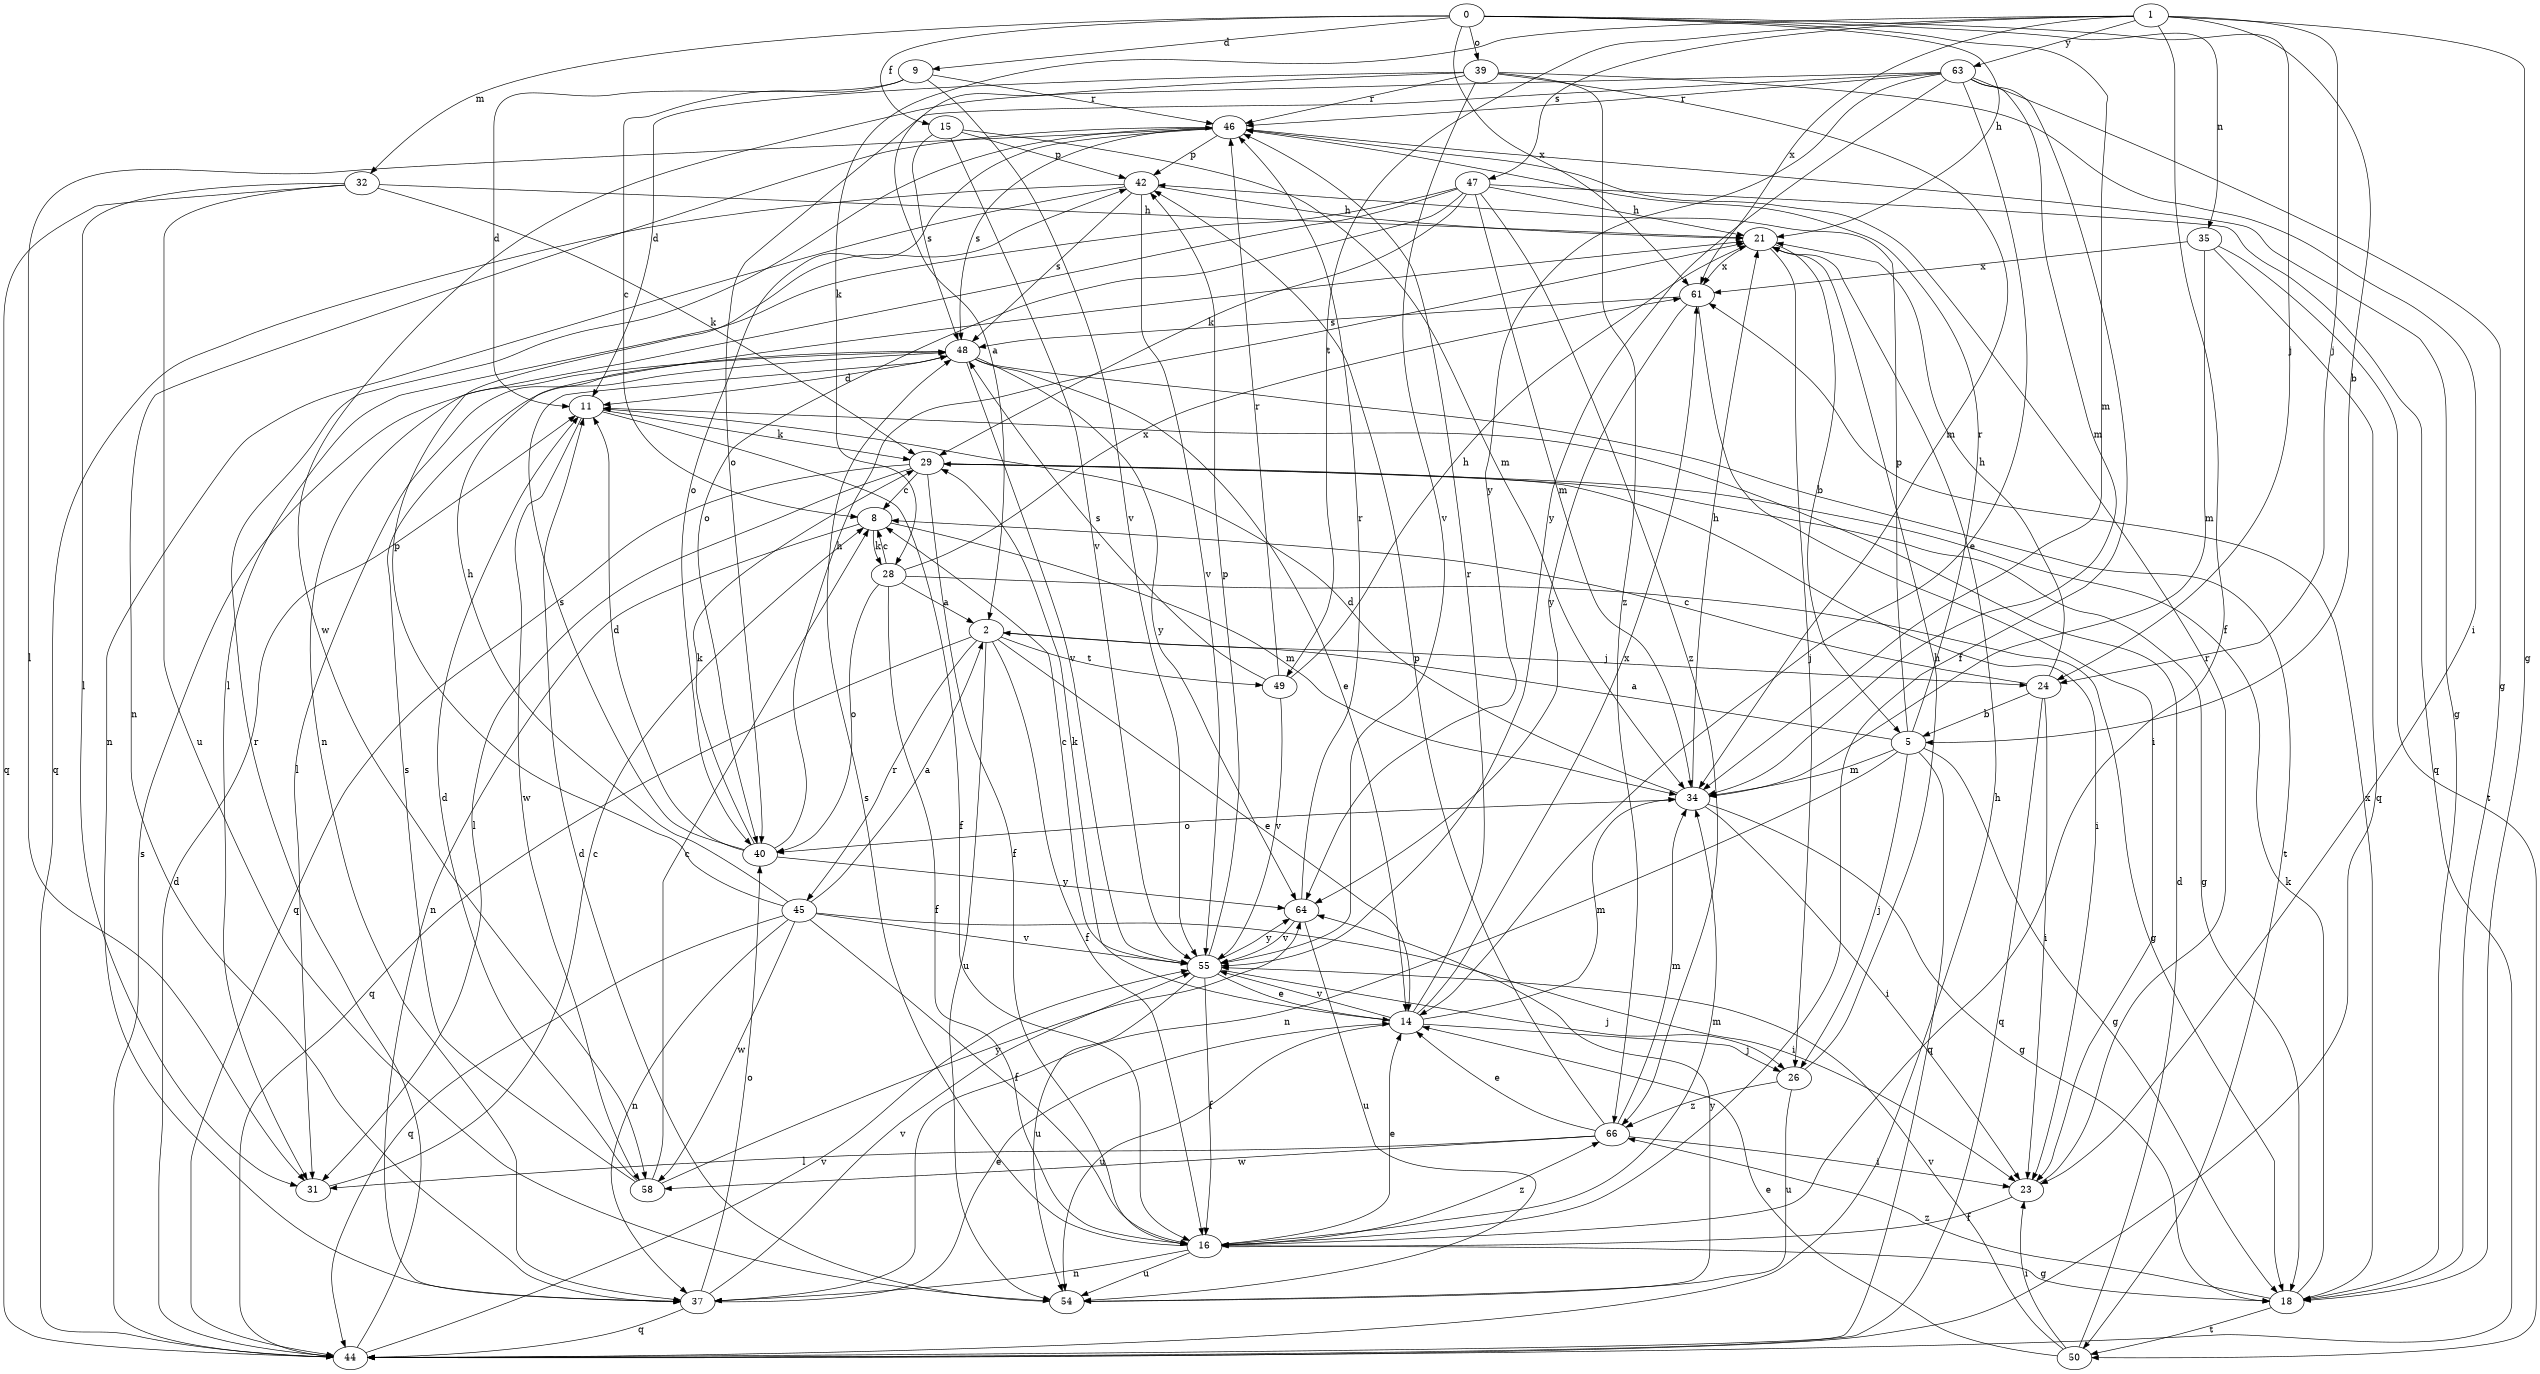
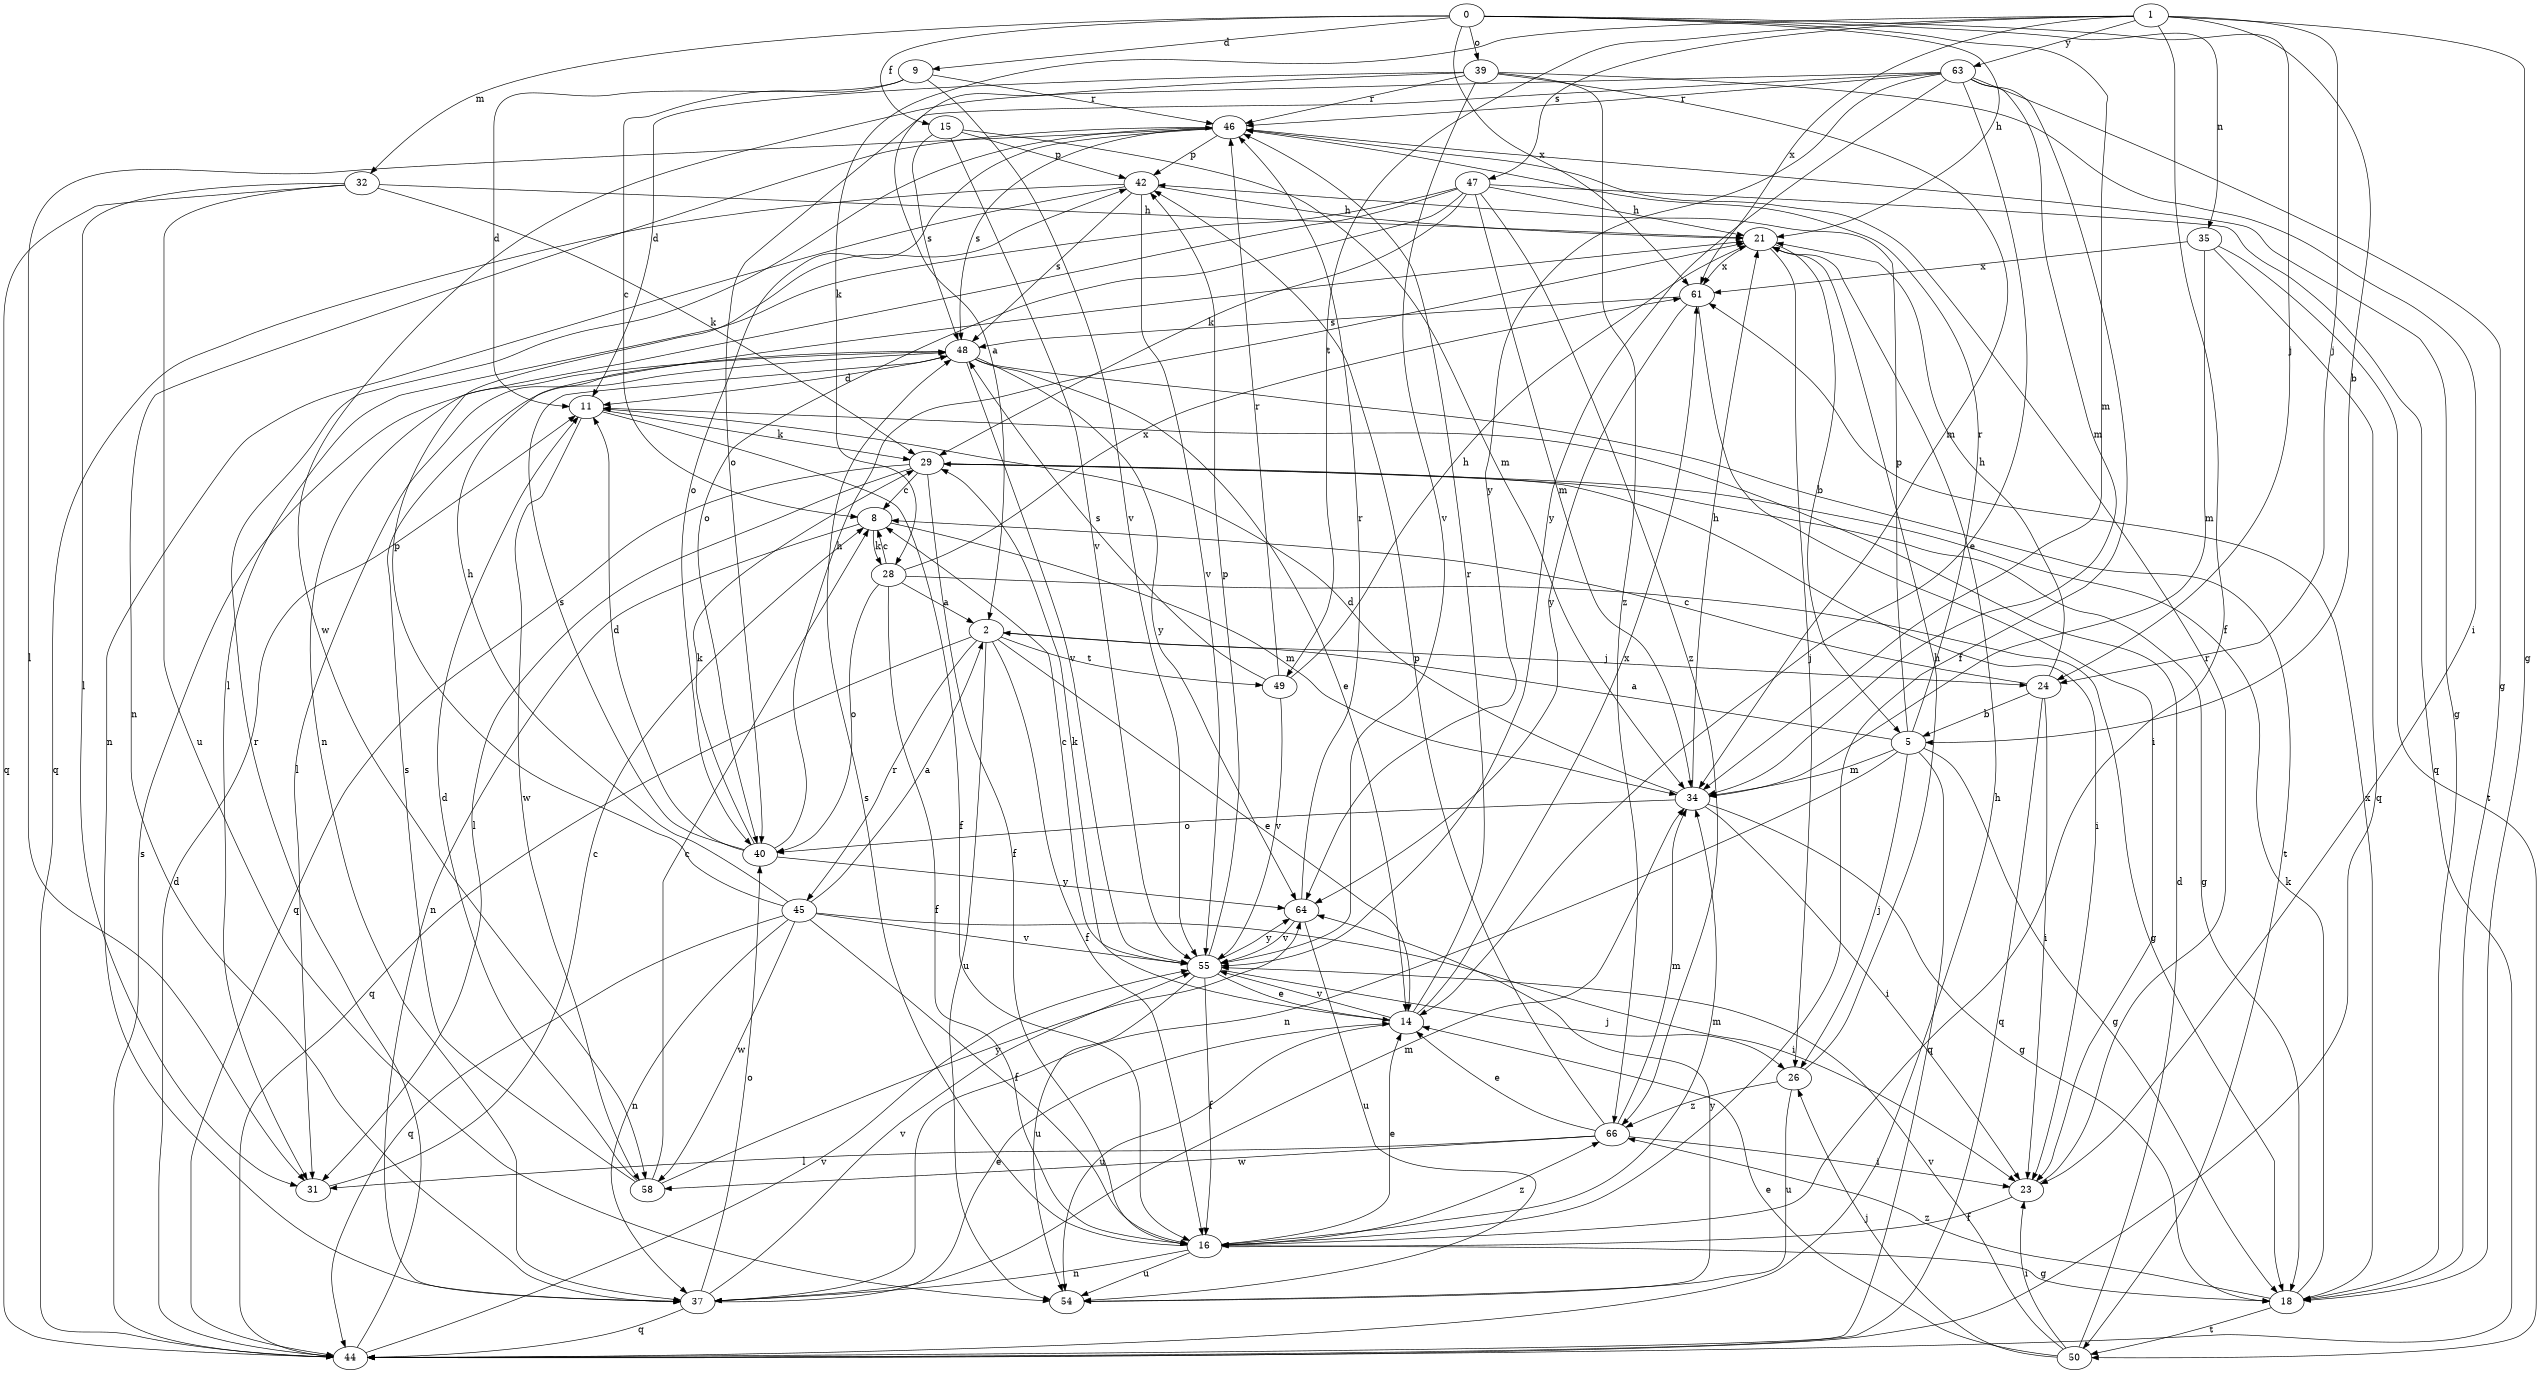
(1594, 949) -> (1243, 1123)
(618, 992) -> none
(1566, 1034) -> (1896, 1263)
